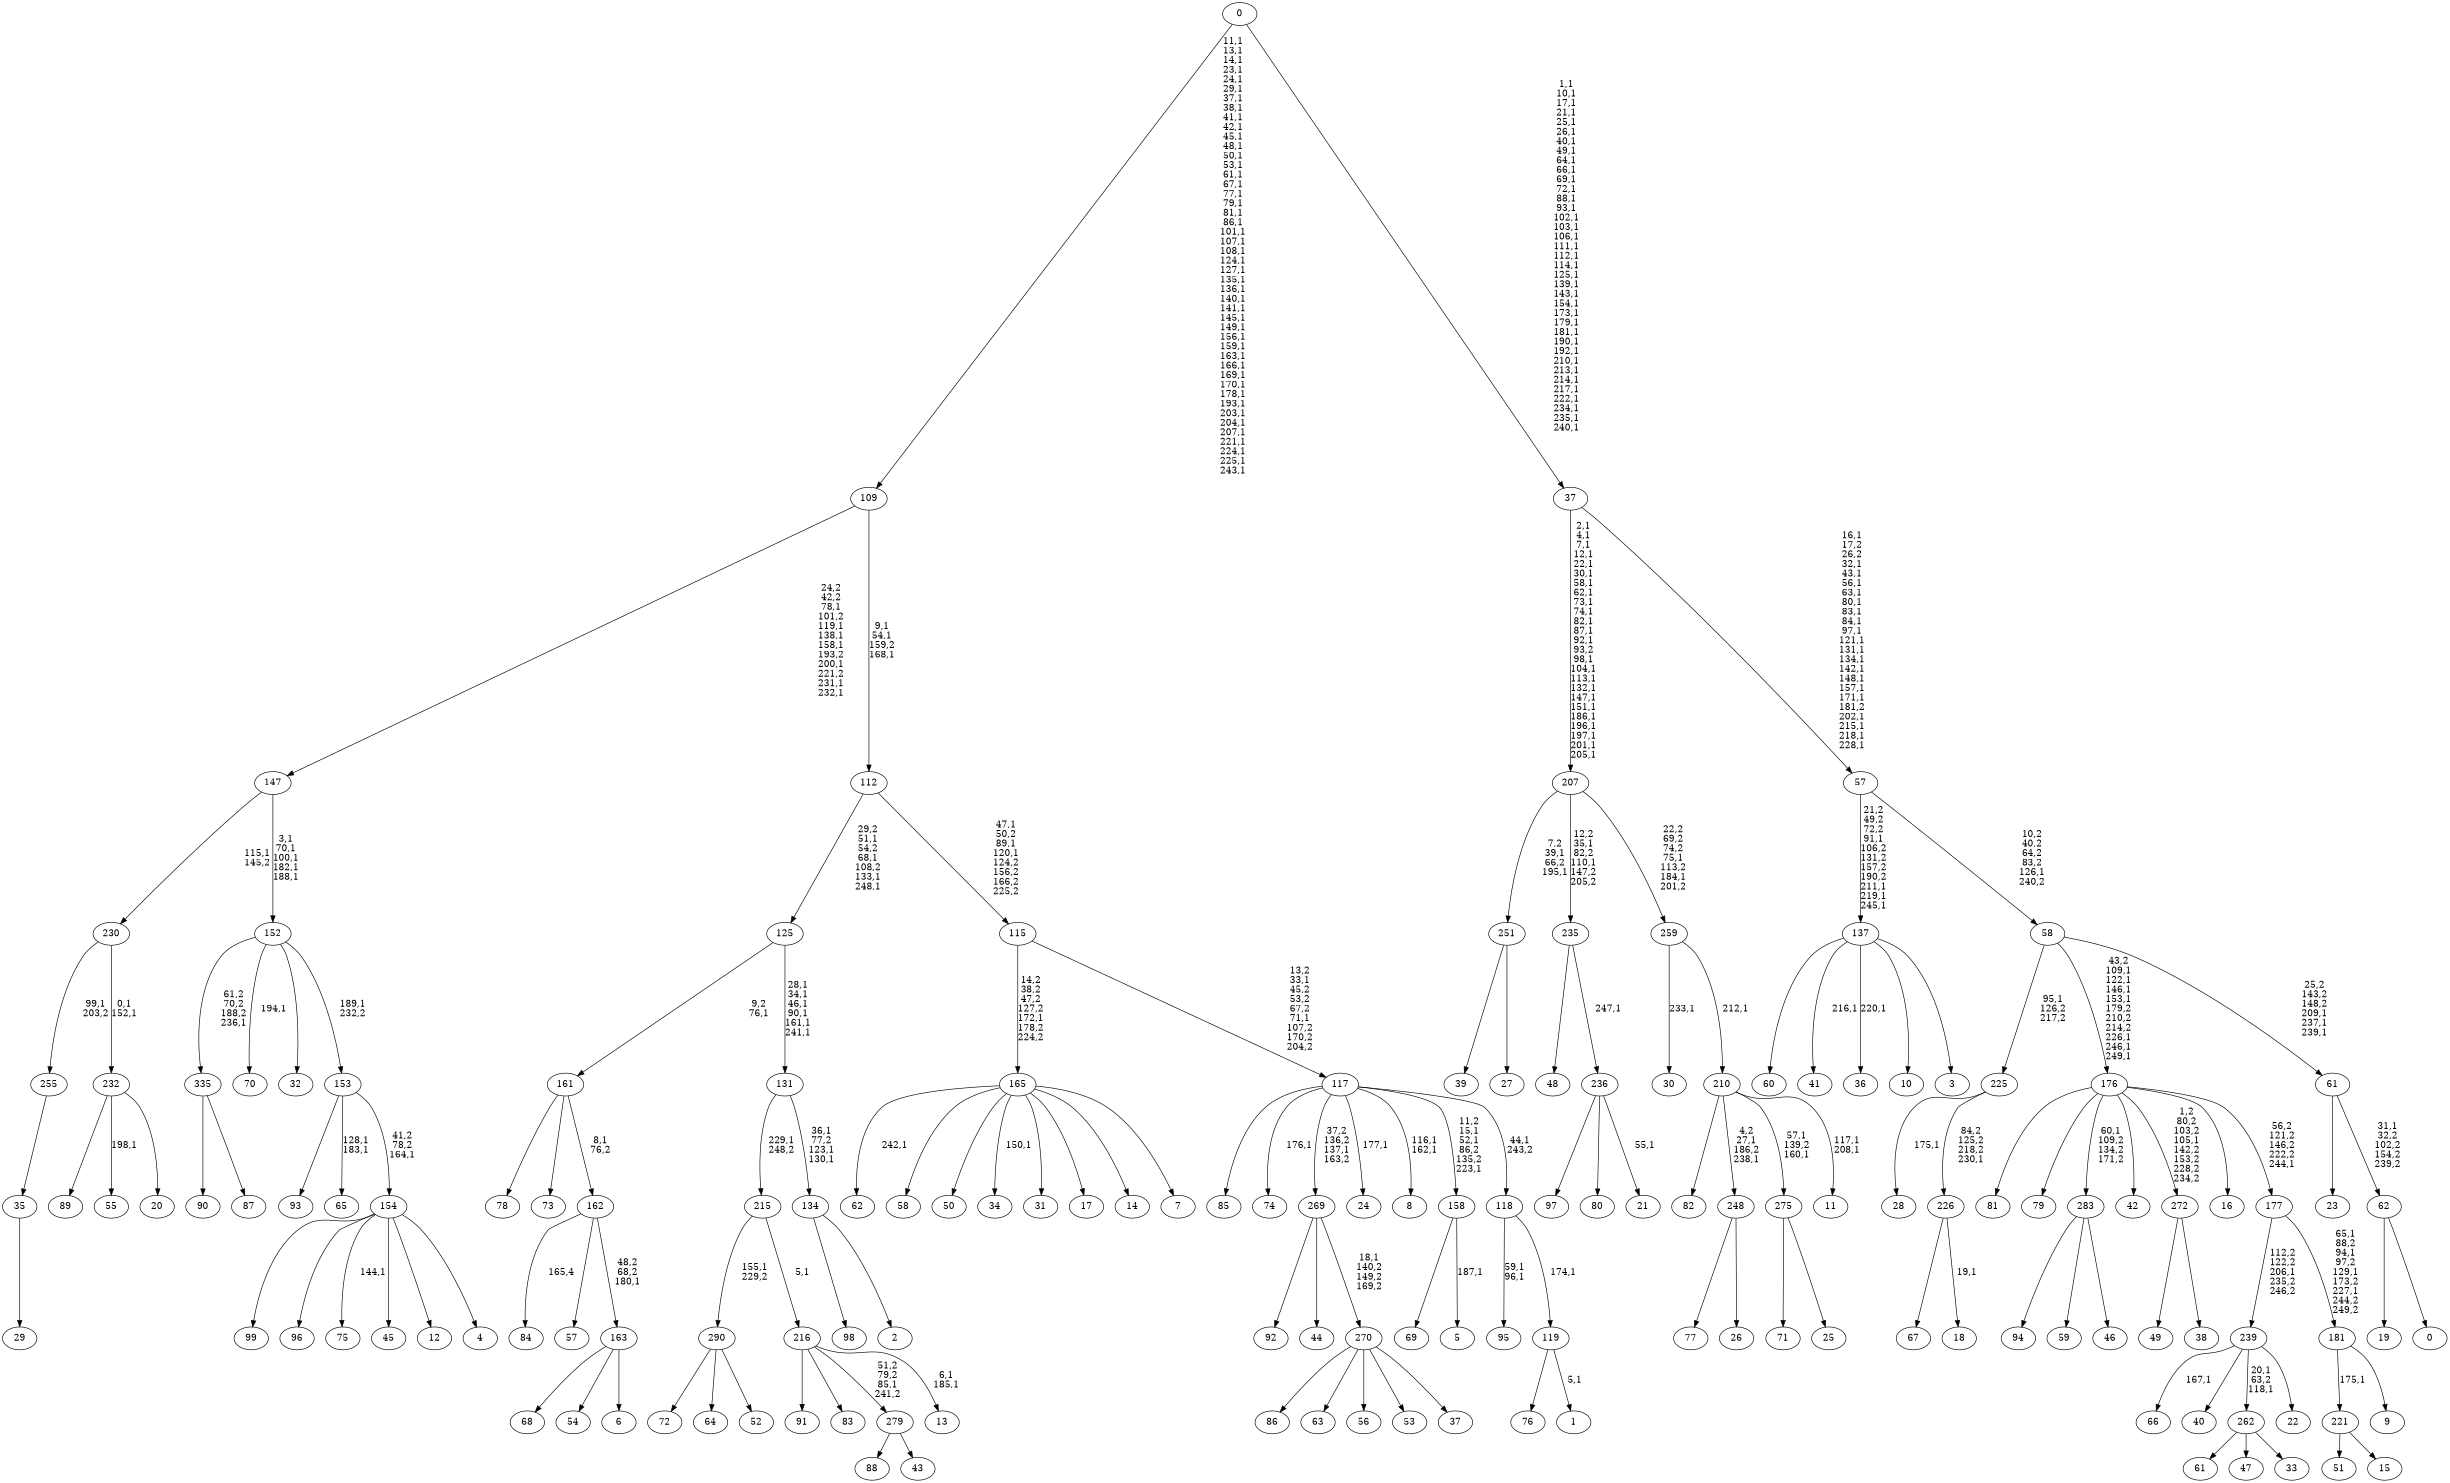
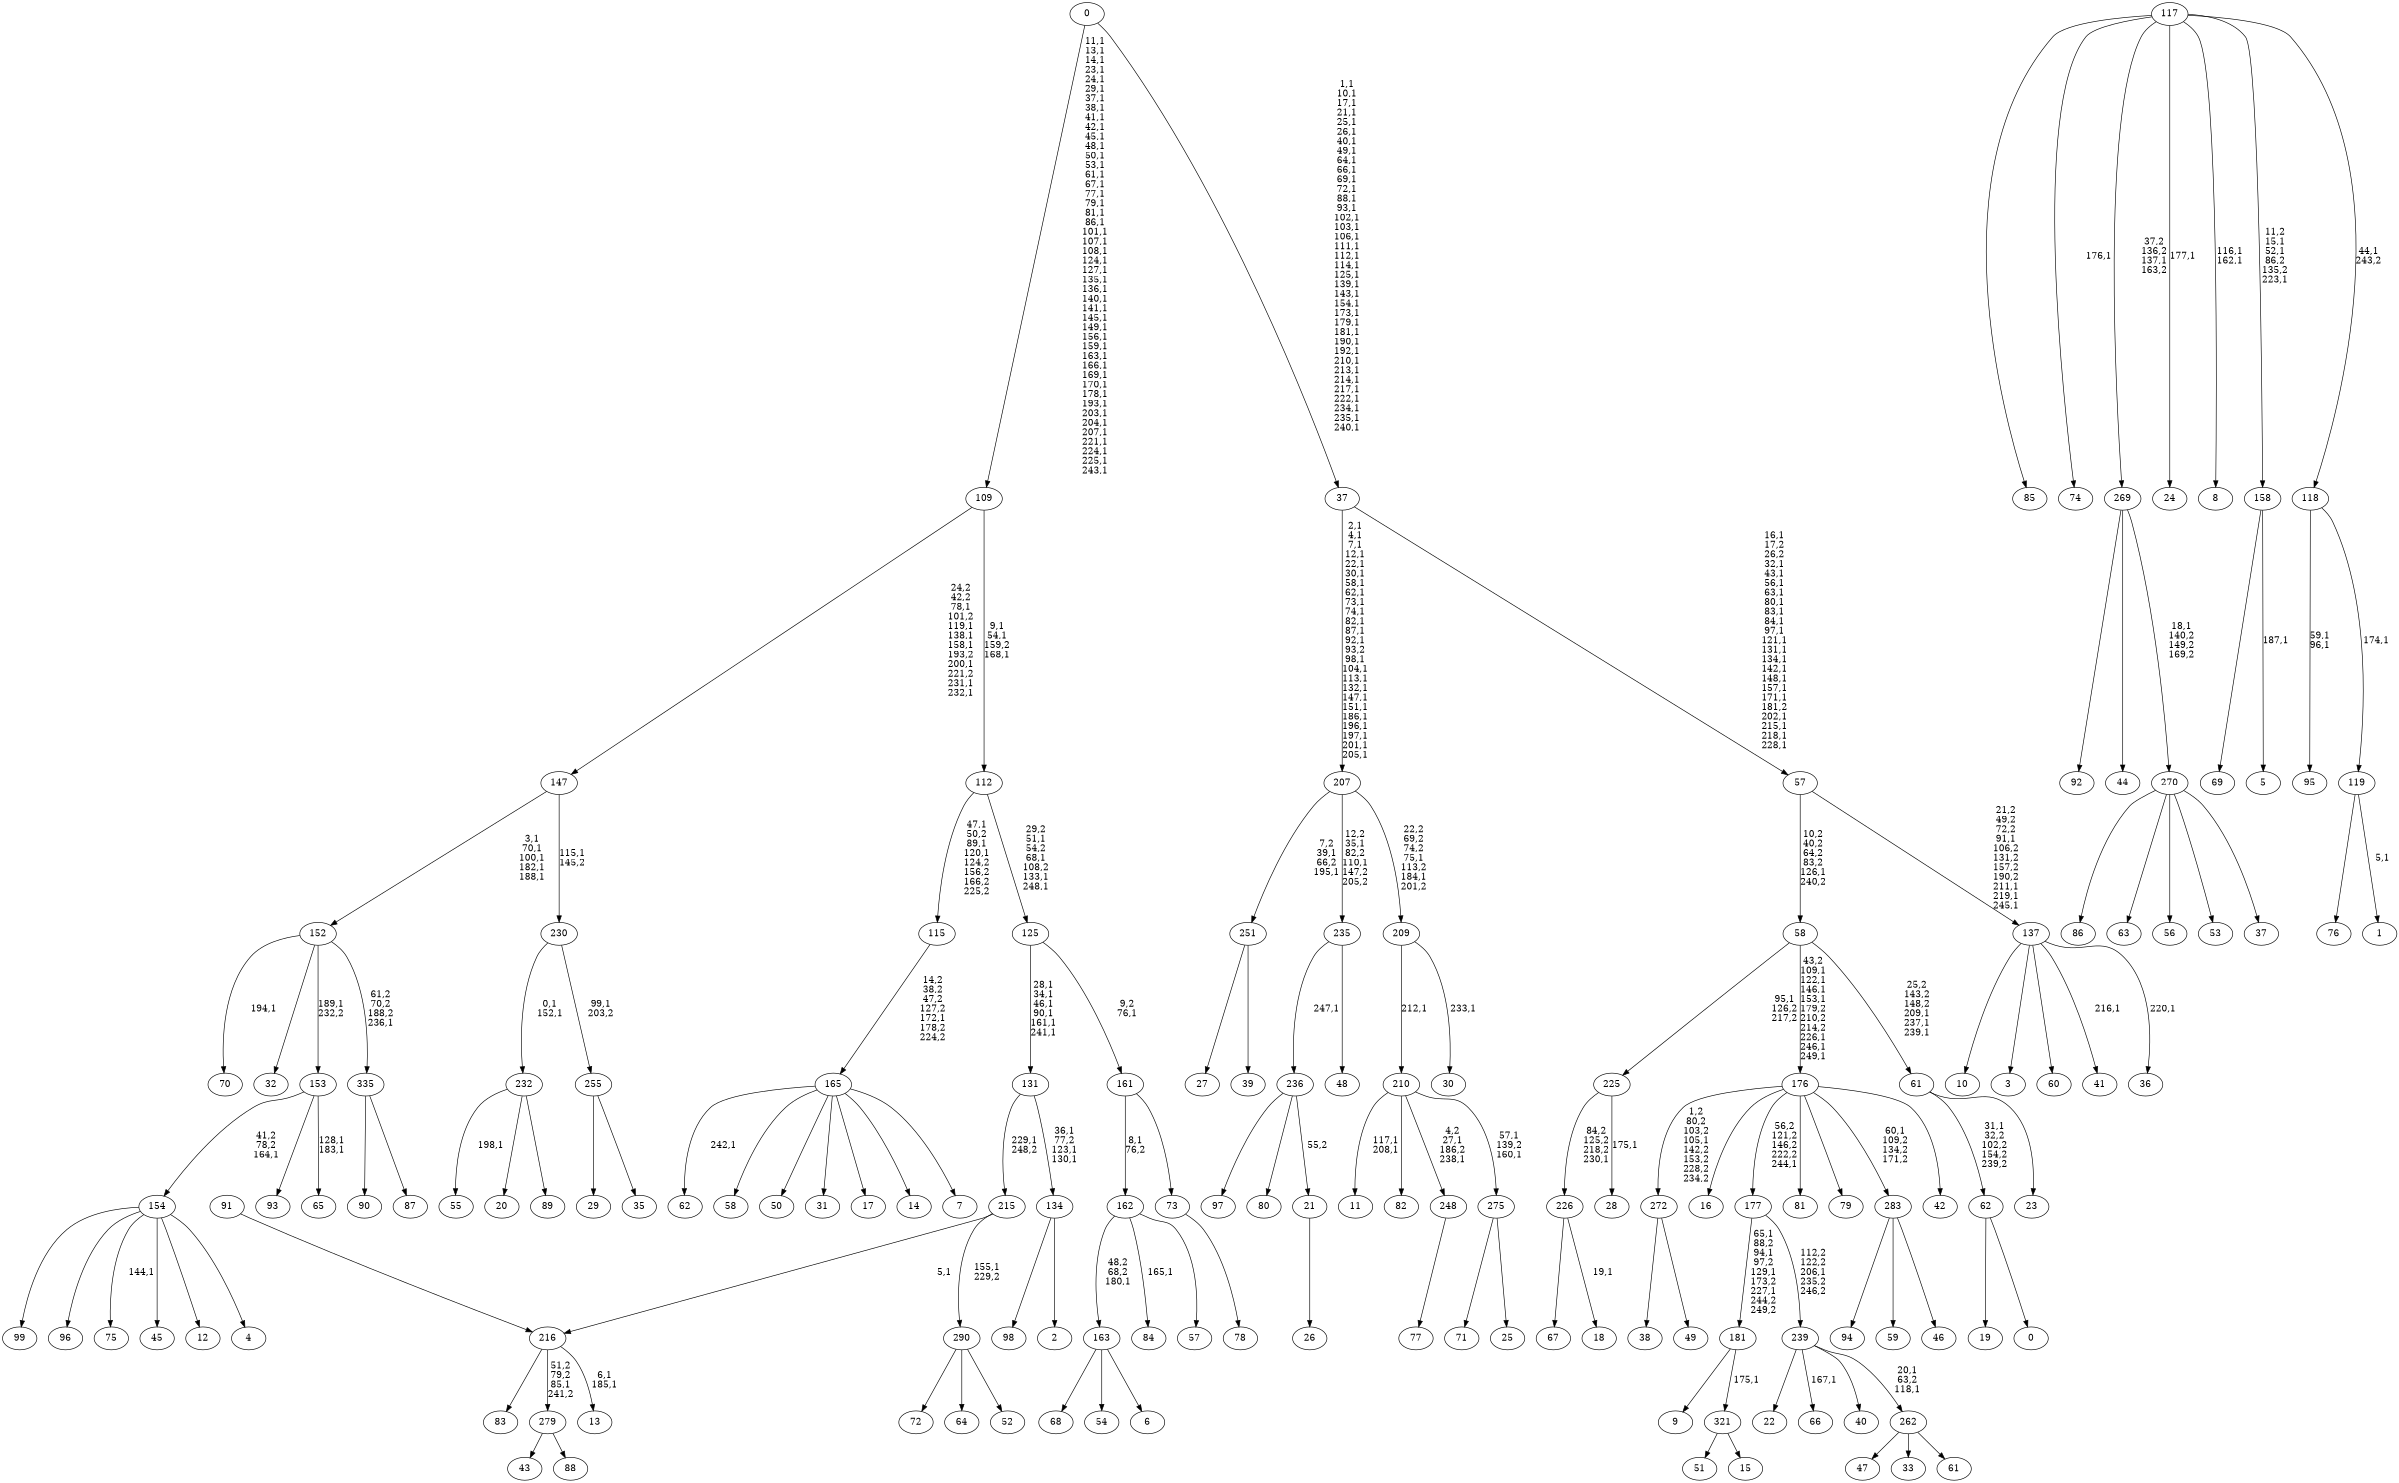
(1669, 934) -> (1401, 934)
(1176, 1008) -> none
(532, 1141) -> (1221, 1262)
(1645, 1146) -> (1317, 1146)
(995, 1207) -> none
(20, 1269) -> (593, 1143)
(1736, 1269) -> (1310, 1269)
(561, 1273) -> (1161, 1273)
(802, 1377) -> (383, 1273)
(2340, 1422) -> (1723, 1422)
